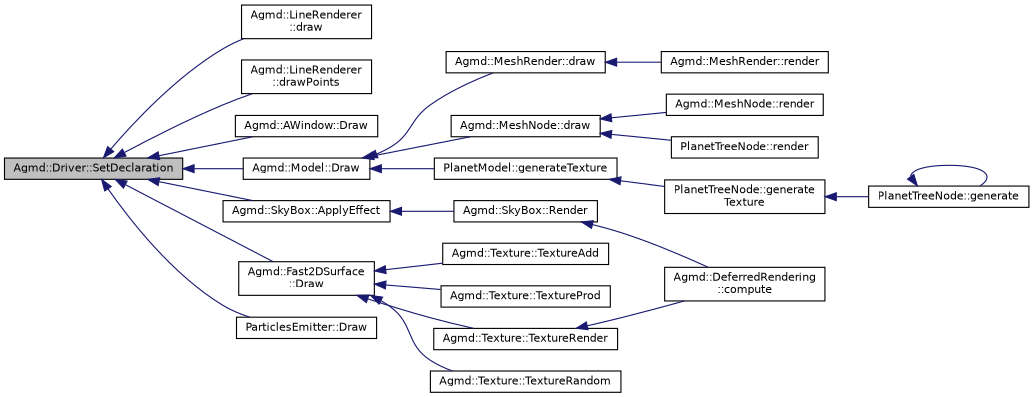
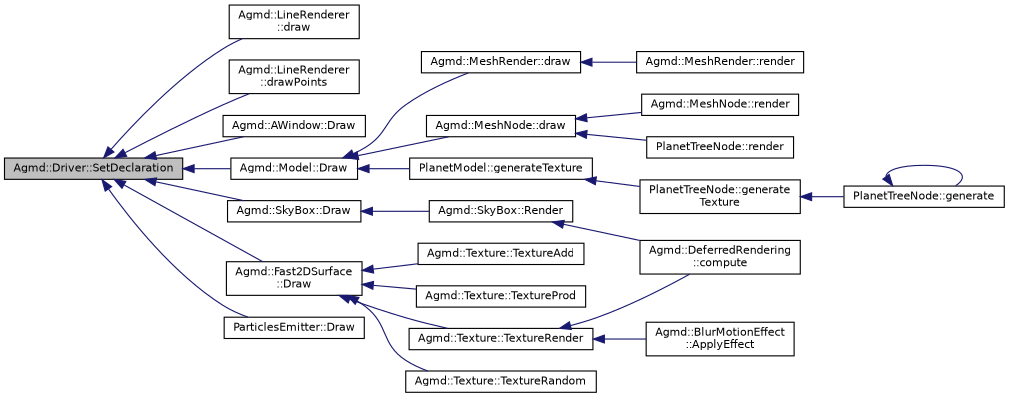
(307, 211) -> (294, 211)
none -> (720, 339)
